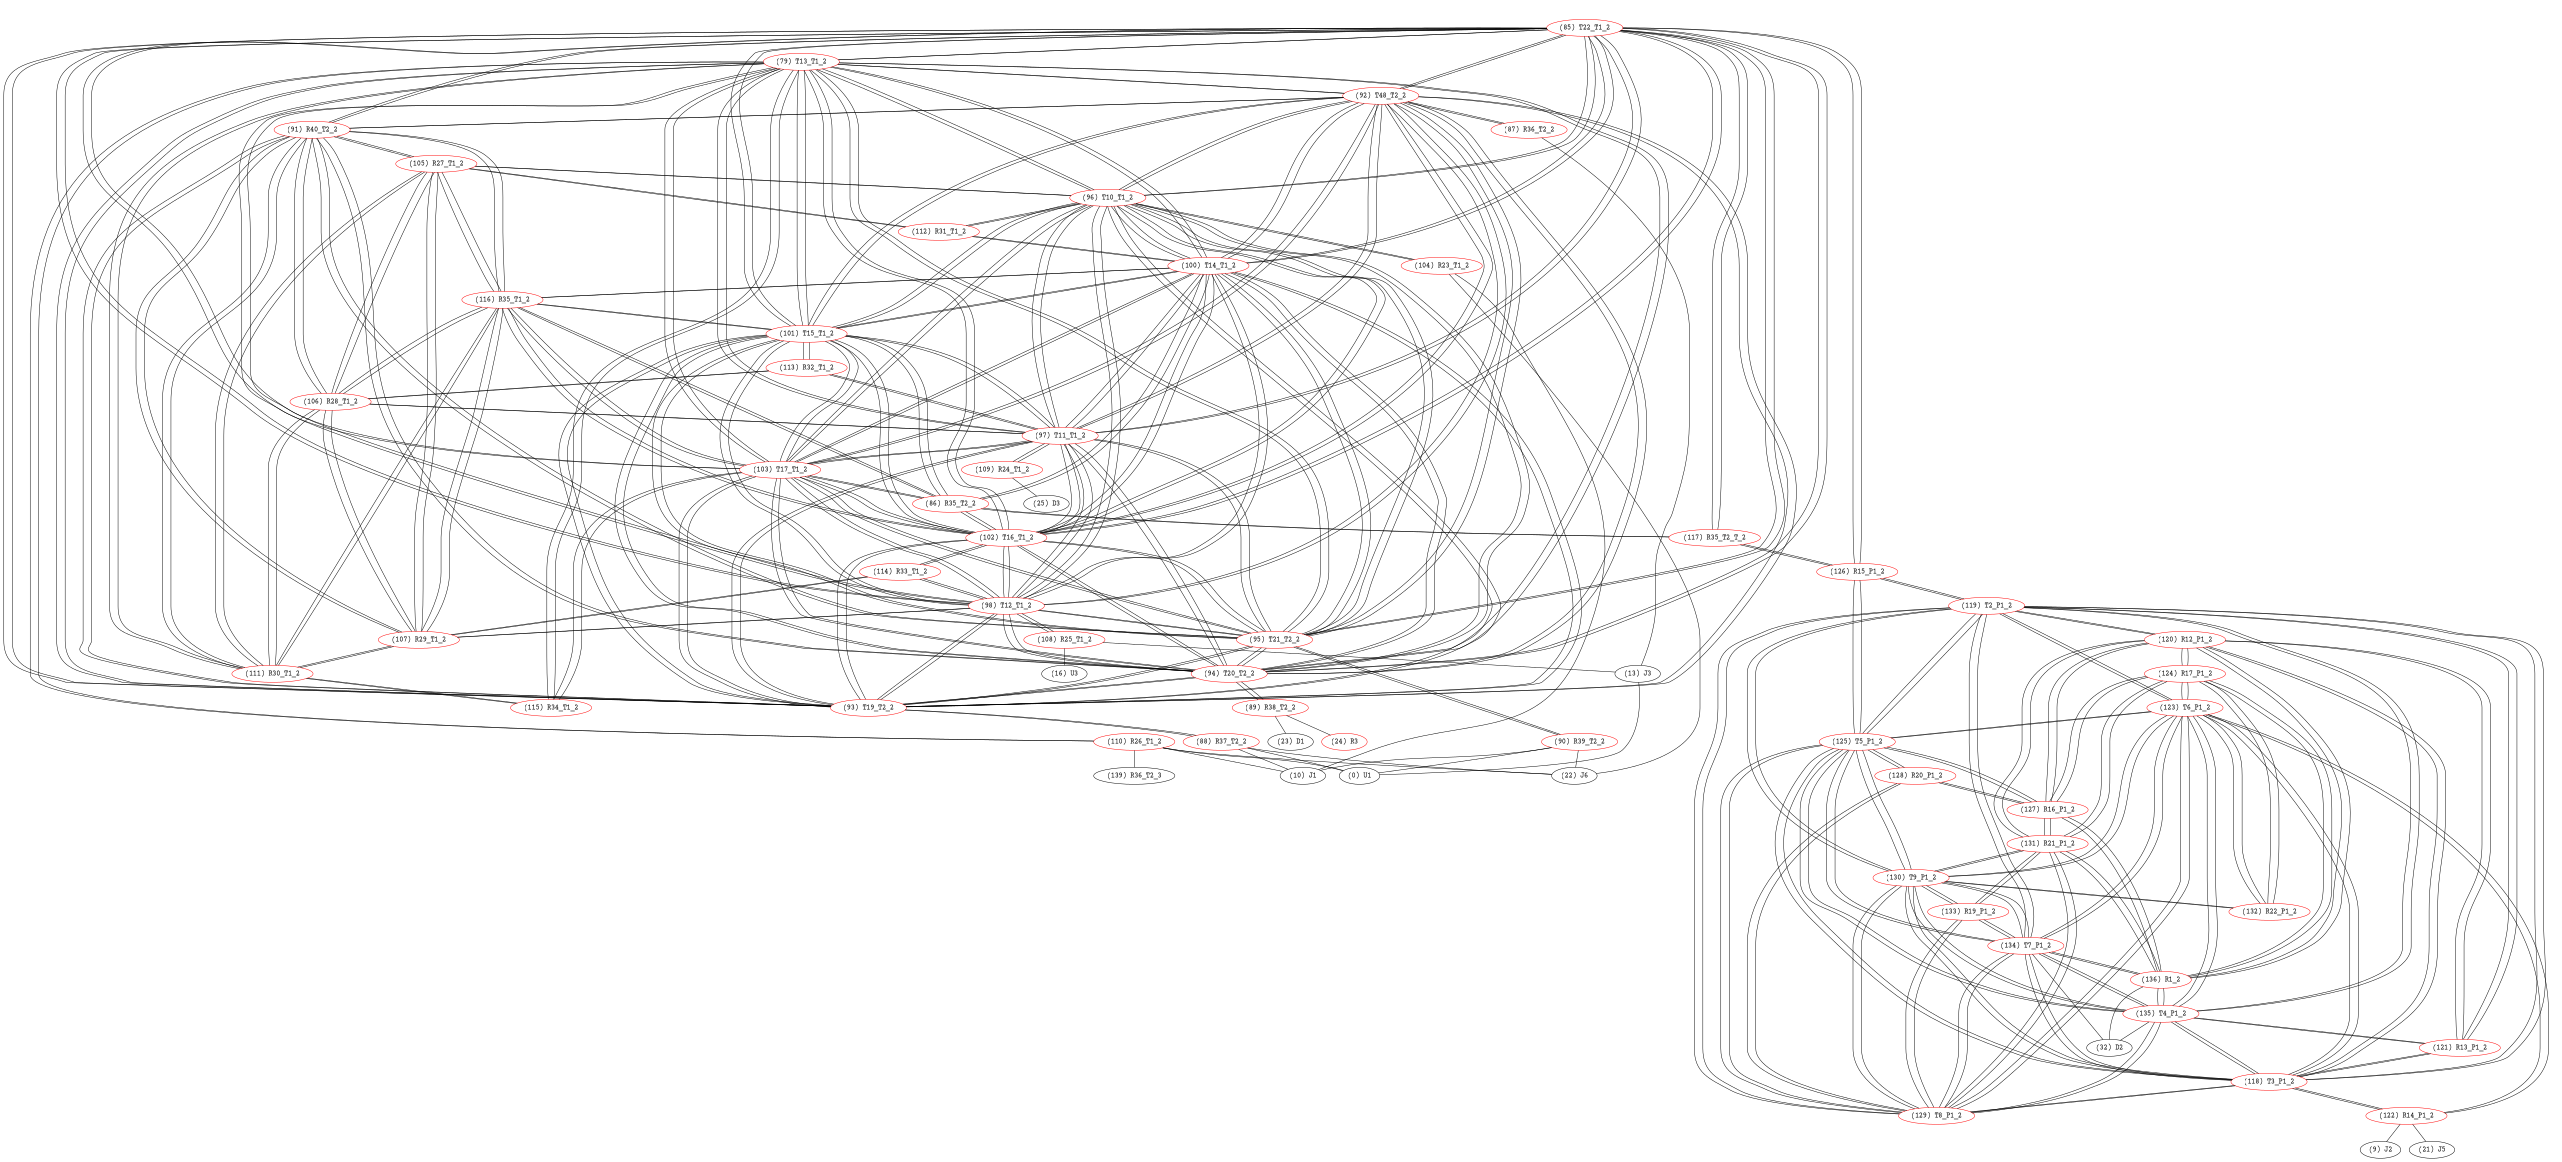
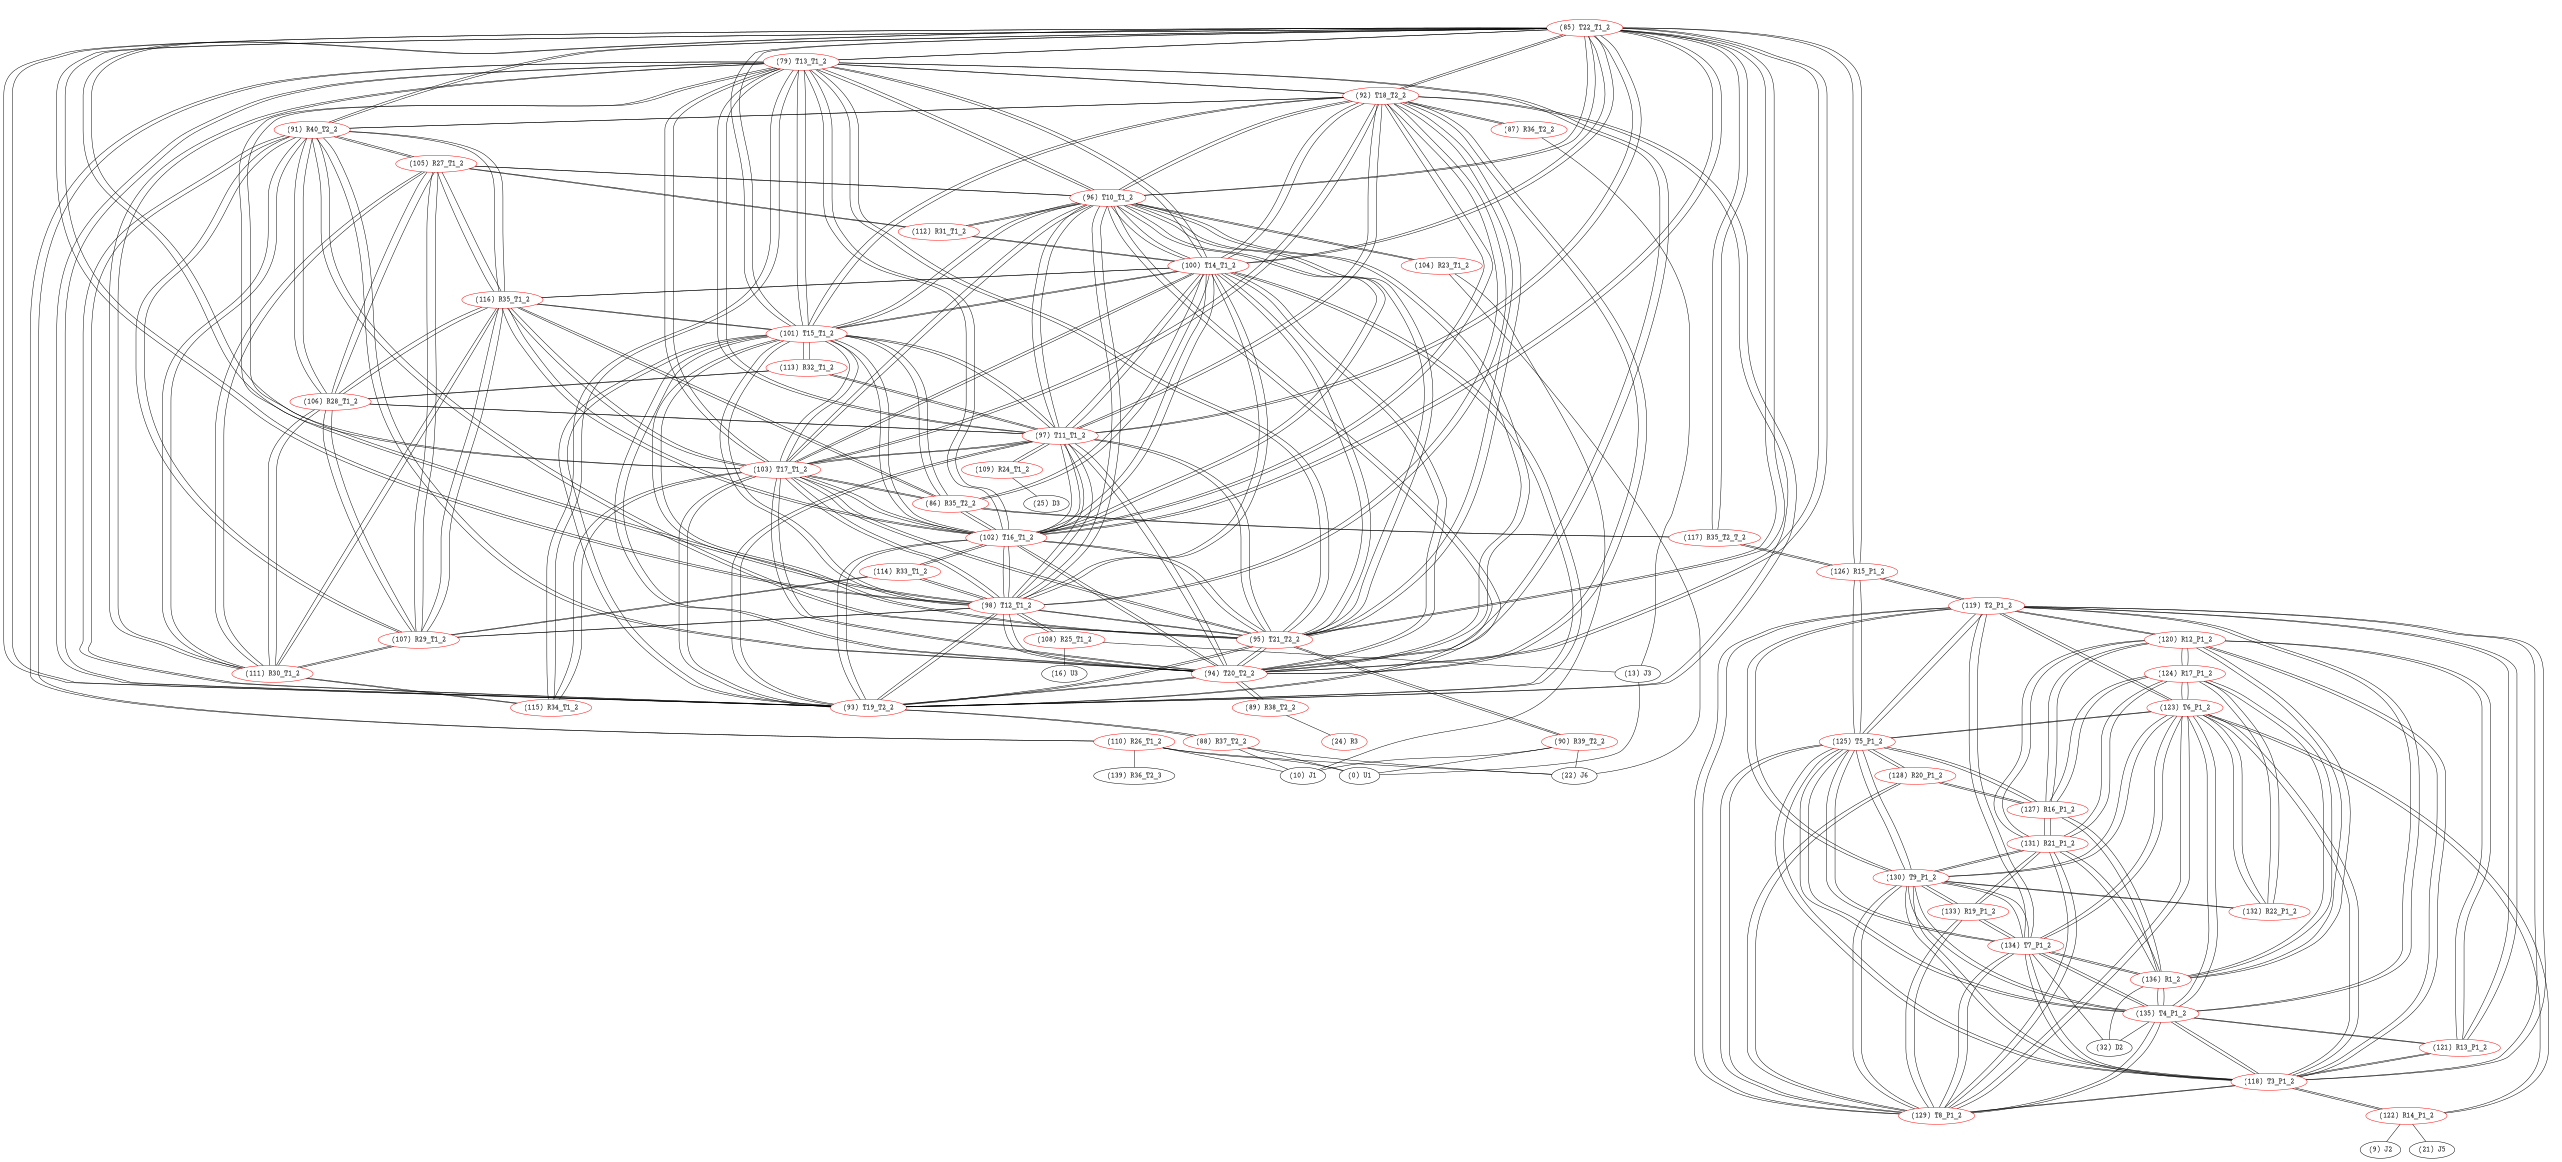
(1381, 96) -> (1381, 96)
(1291, 742) -> none
